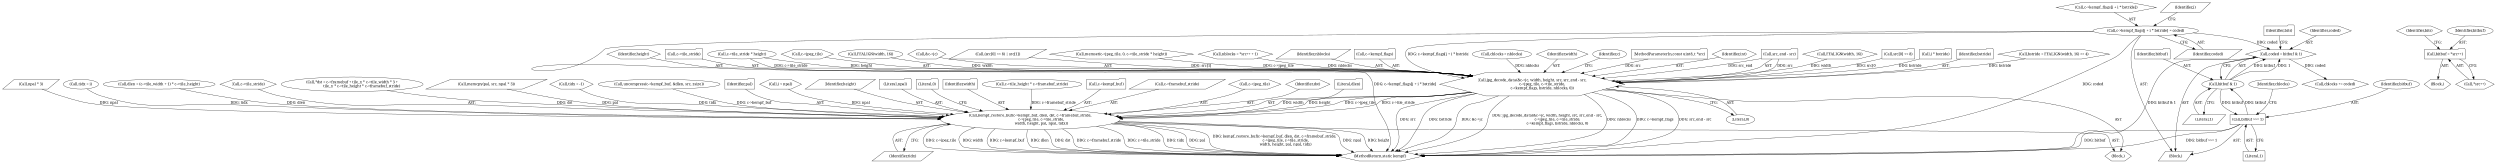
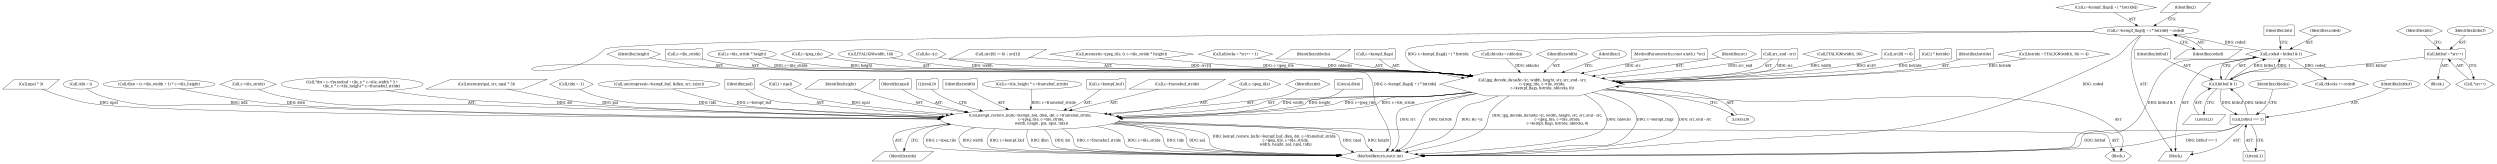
(2231, 38) -> (2218, 43)
(1734, 54) -> (1734, 54)
none -> (2328, 68)
(895, 84) -> (895, 84)
(1380, 156) -> (1380, 156)
